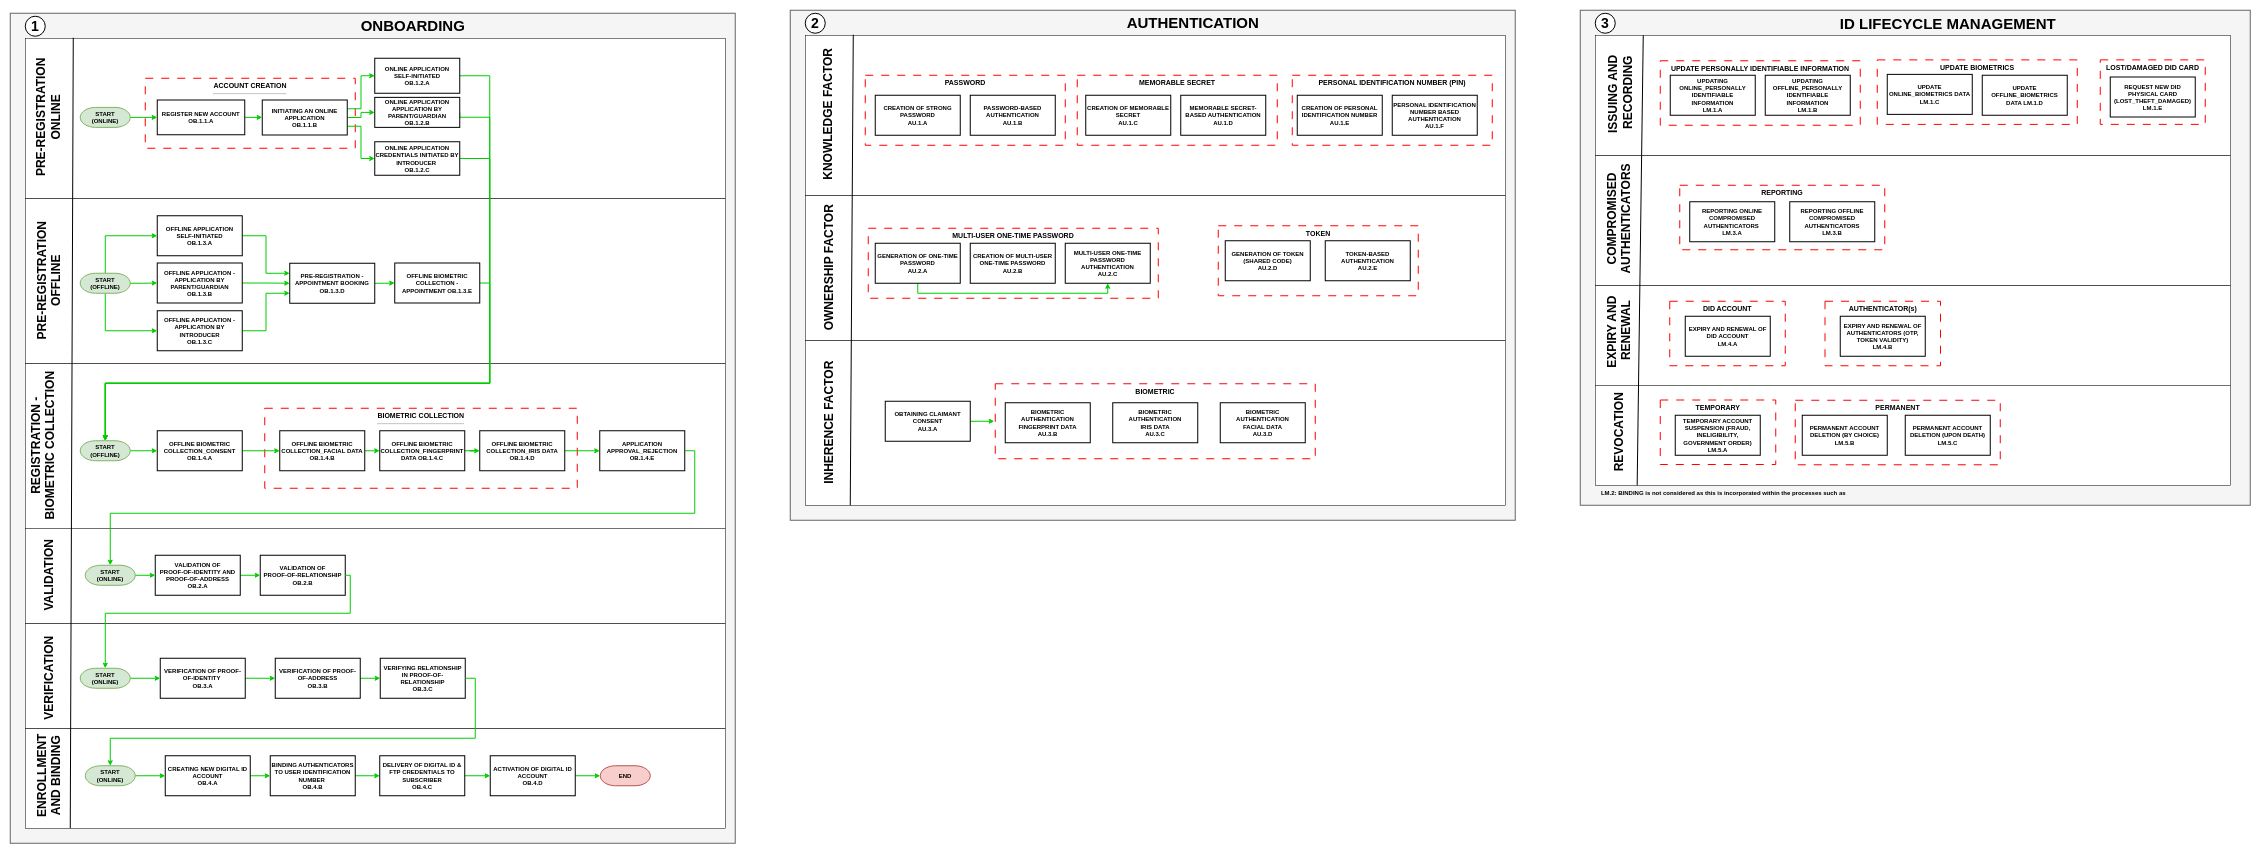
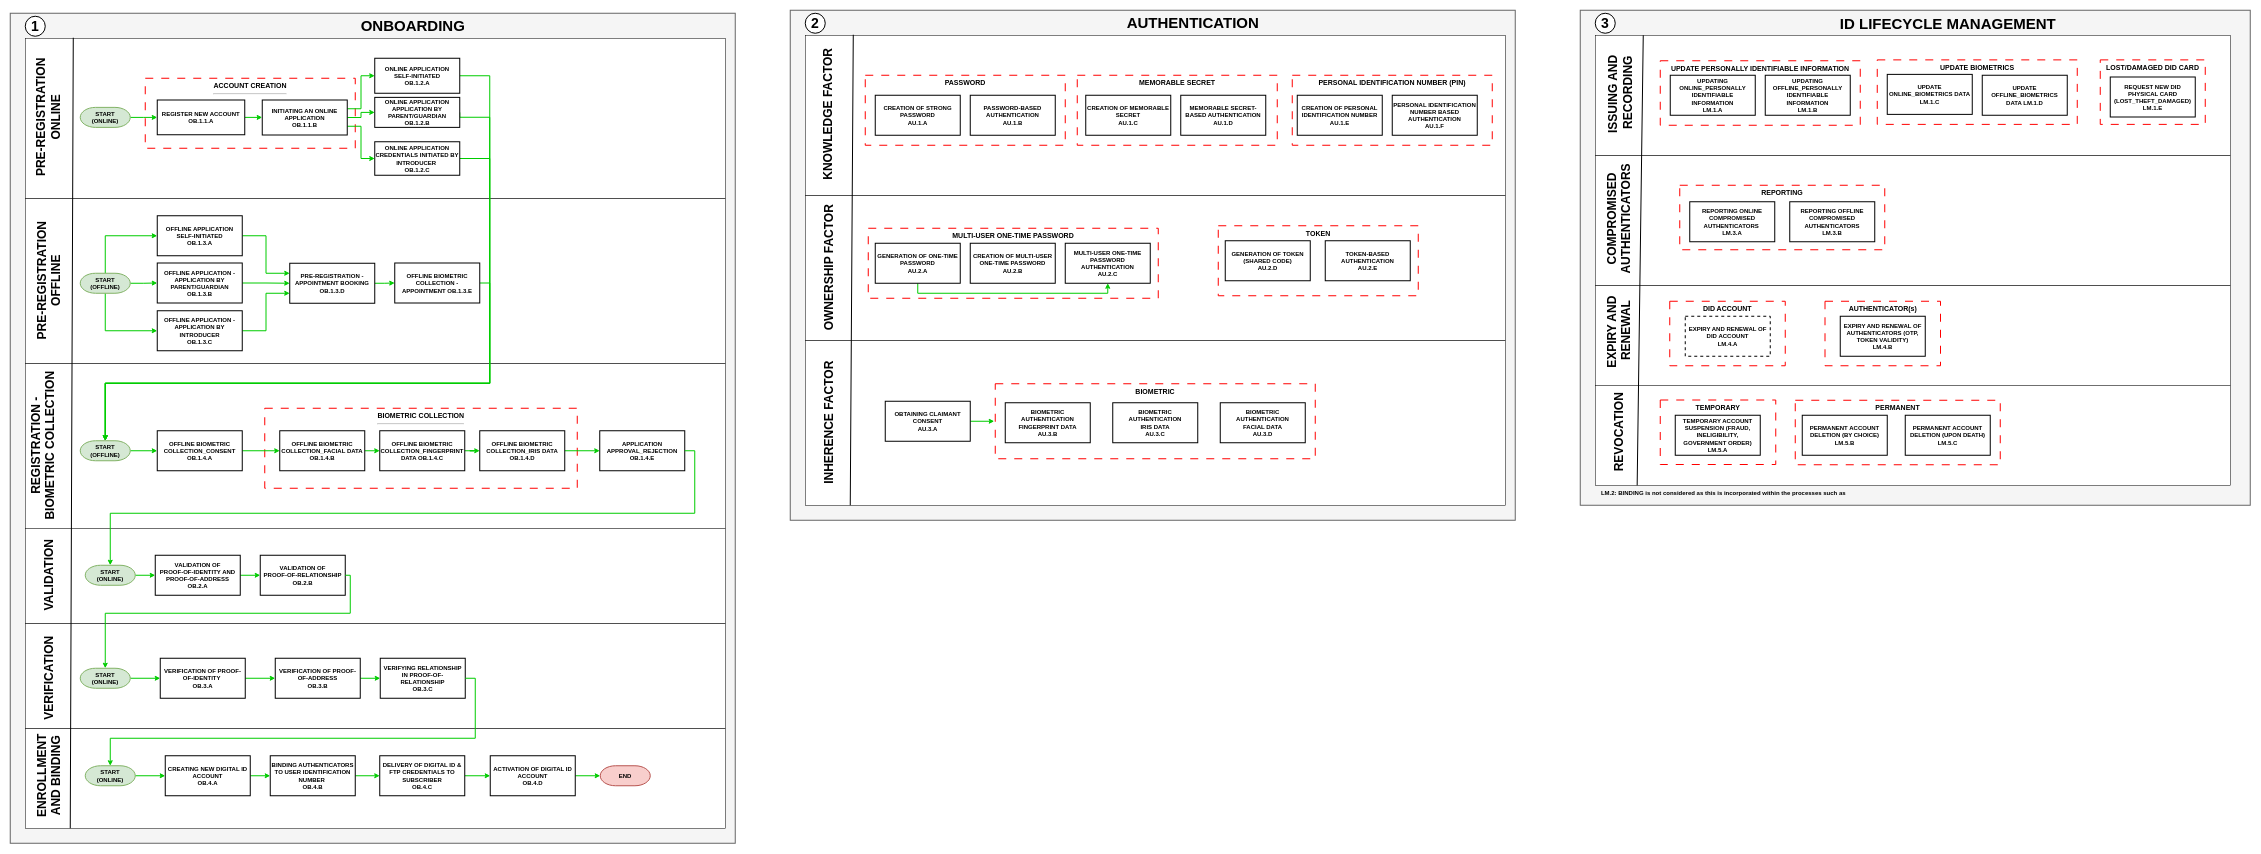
(1728, 336) -> (1728, 336)
